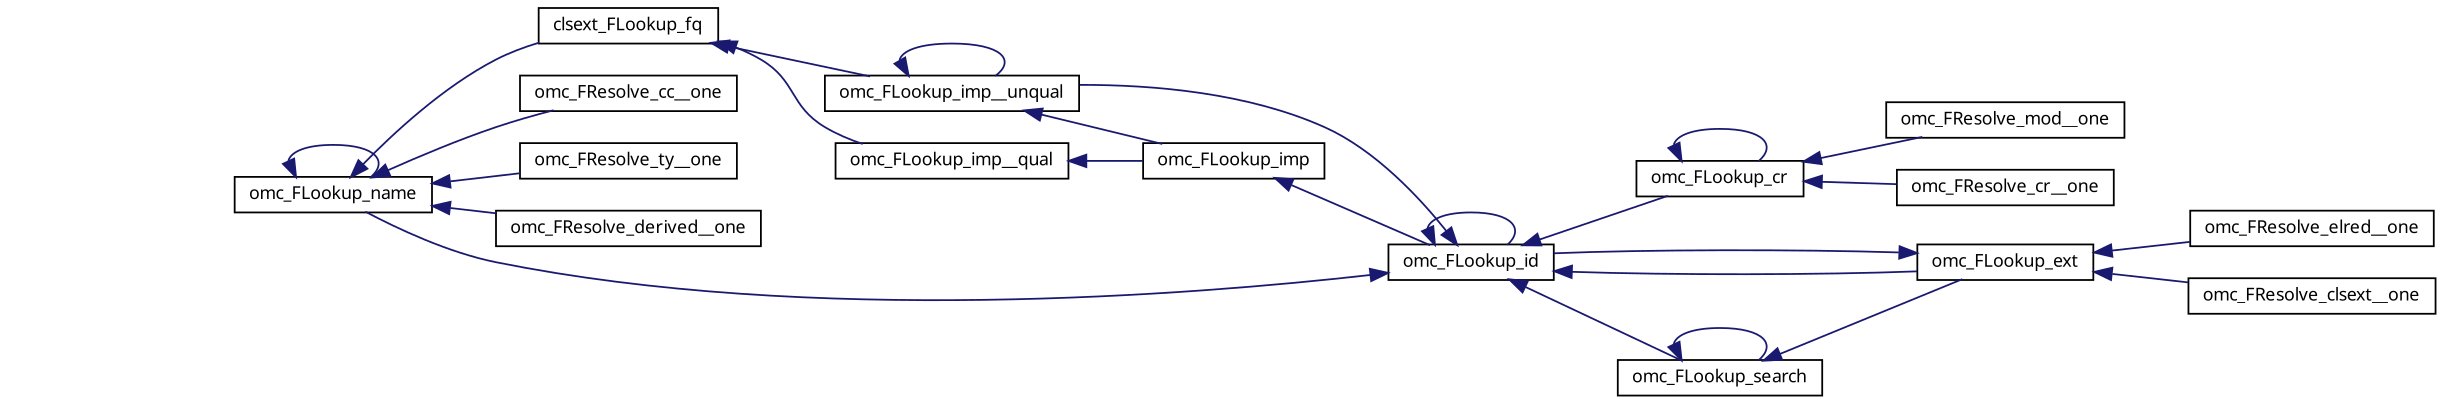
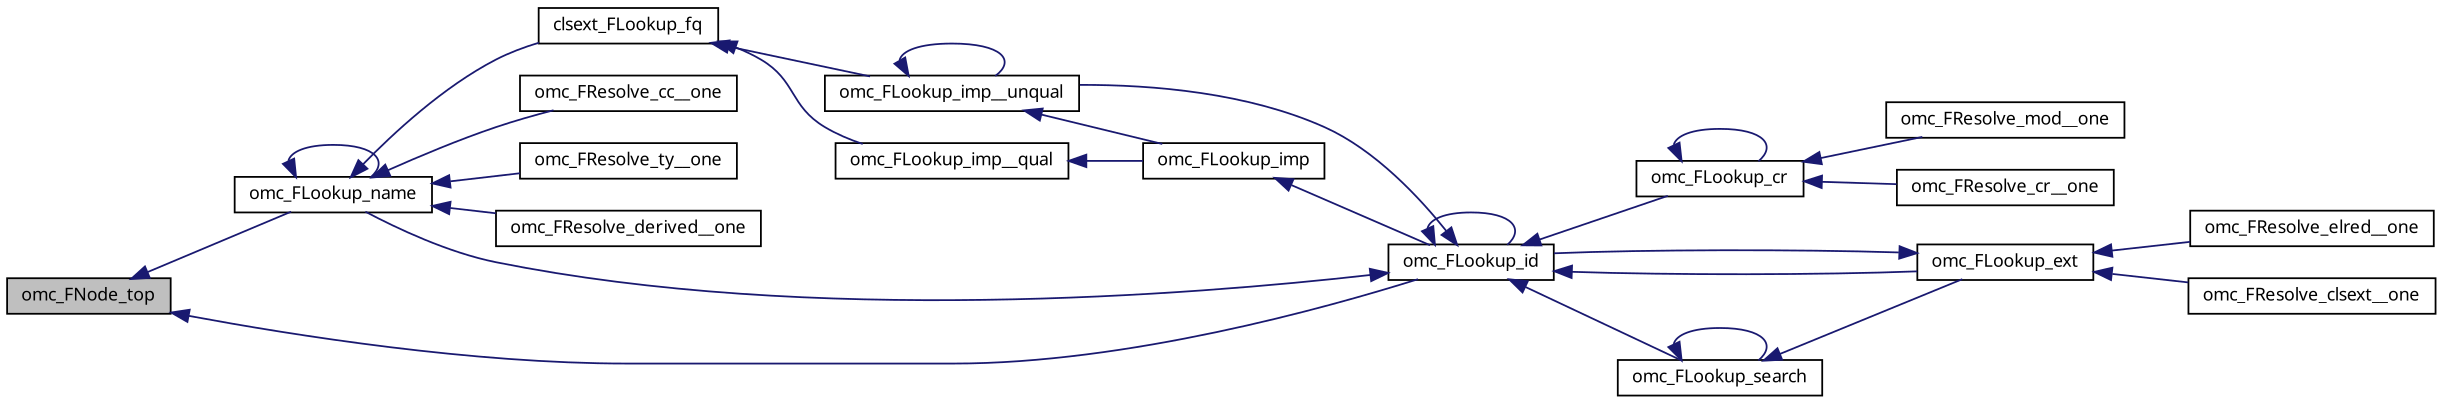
none -> (89, 296)
